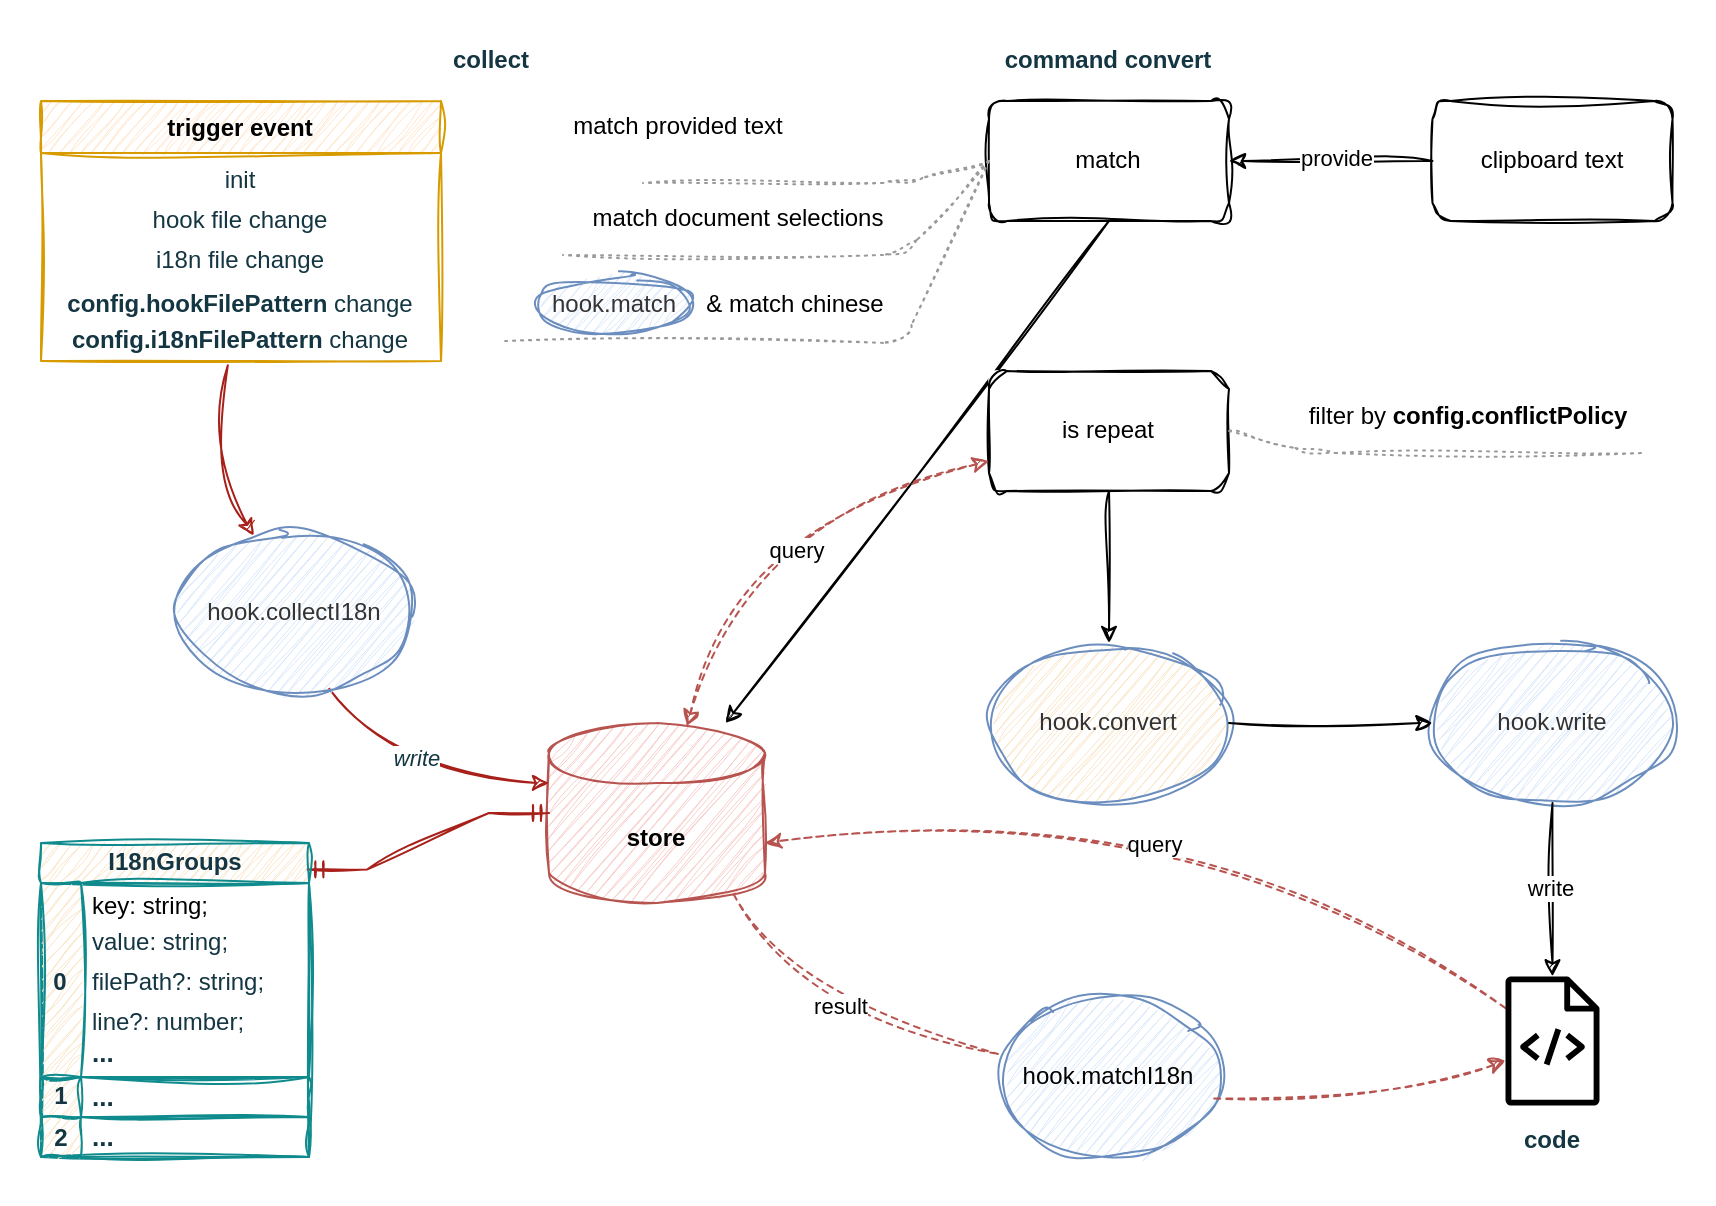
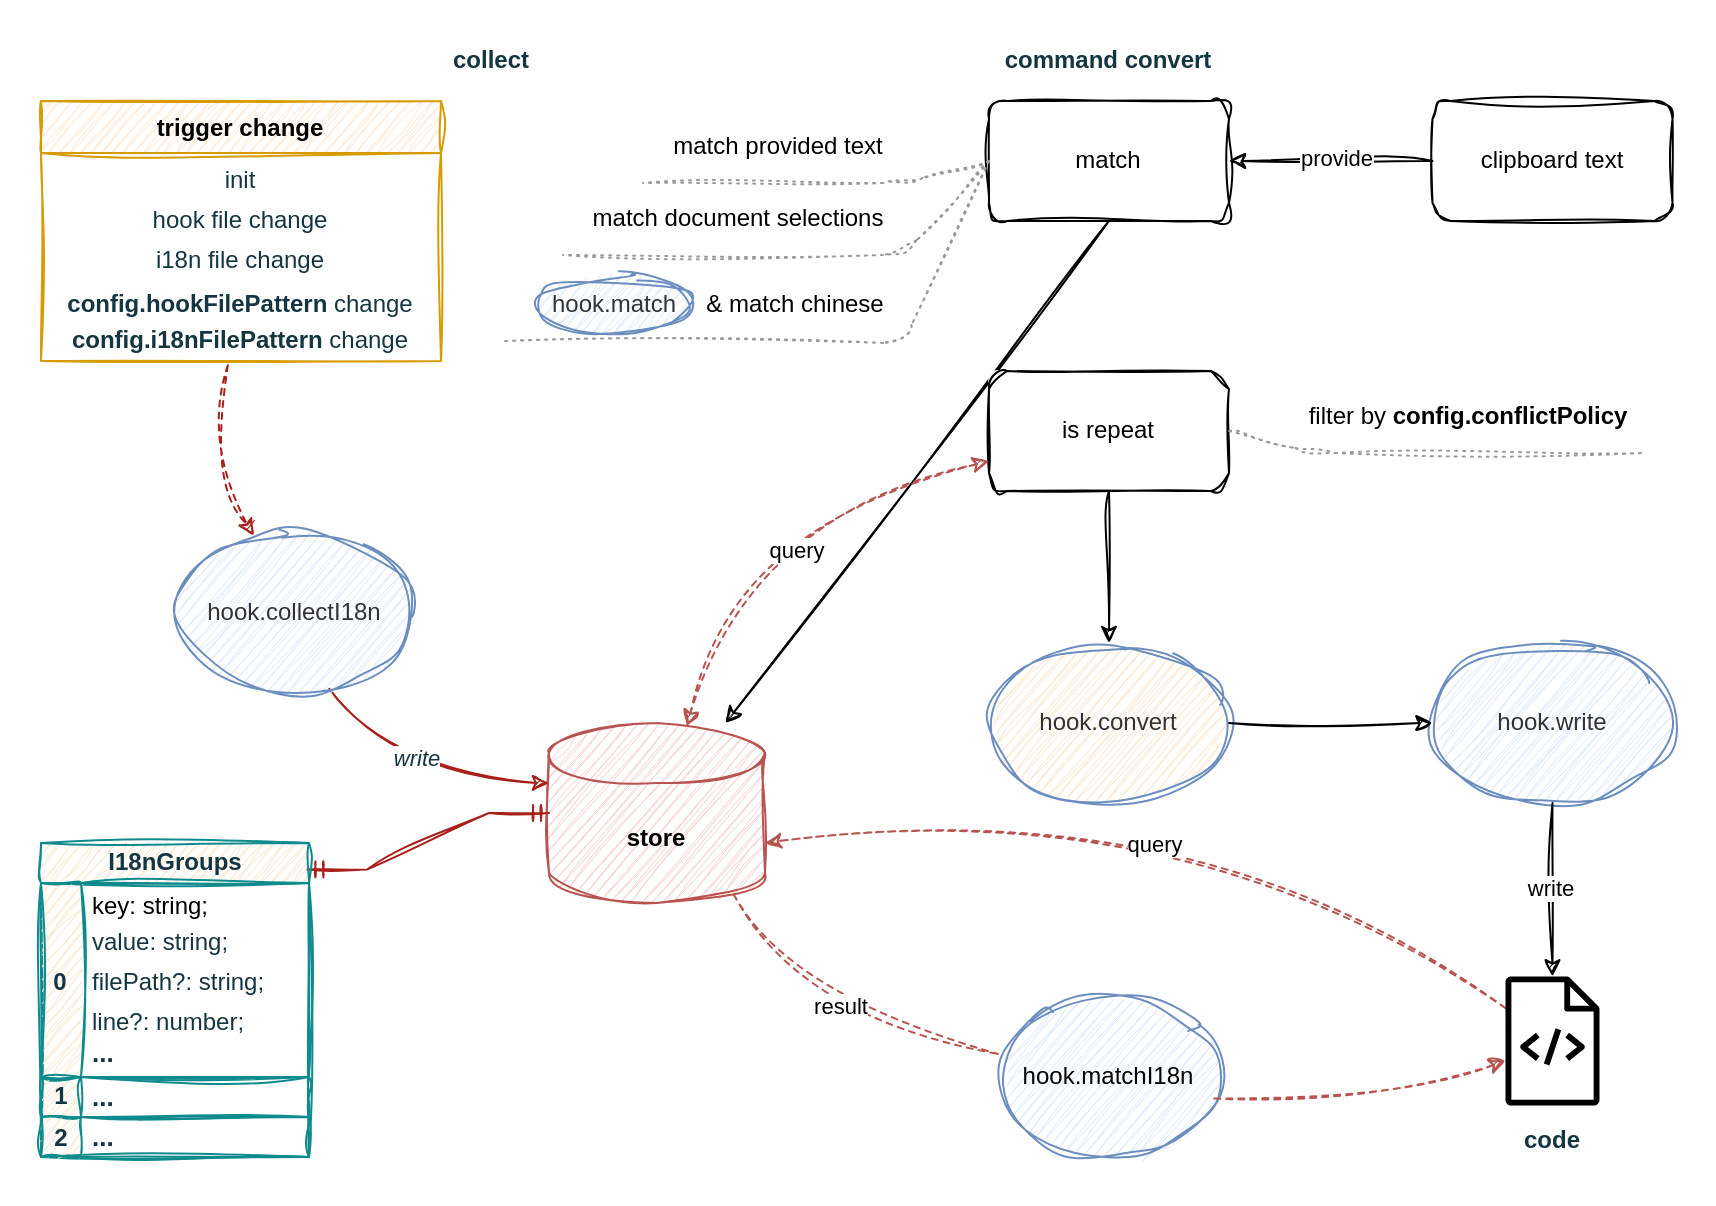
(680, 127) -> (780, 147)
(241, 129) -> (241, 129)
(223, 449) -> (223, 449)
